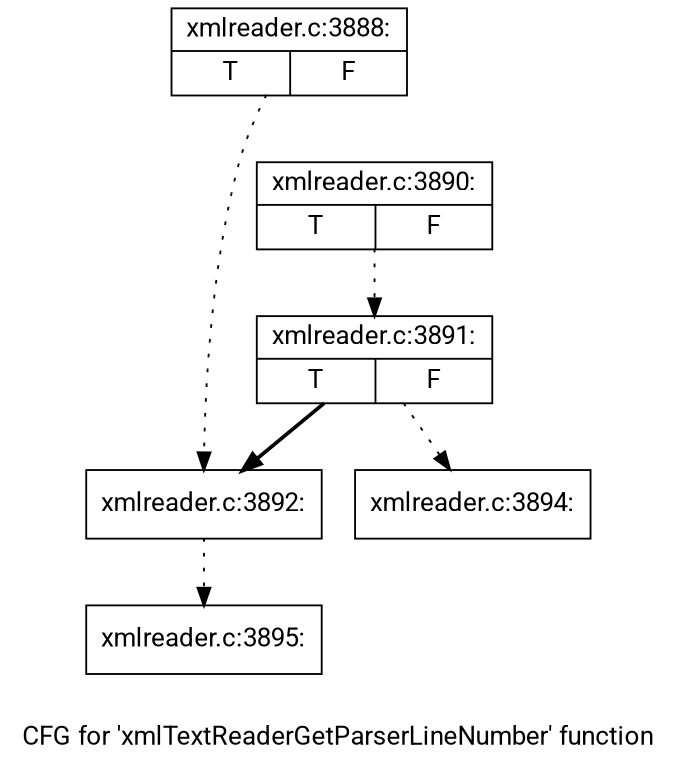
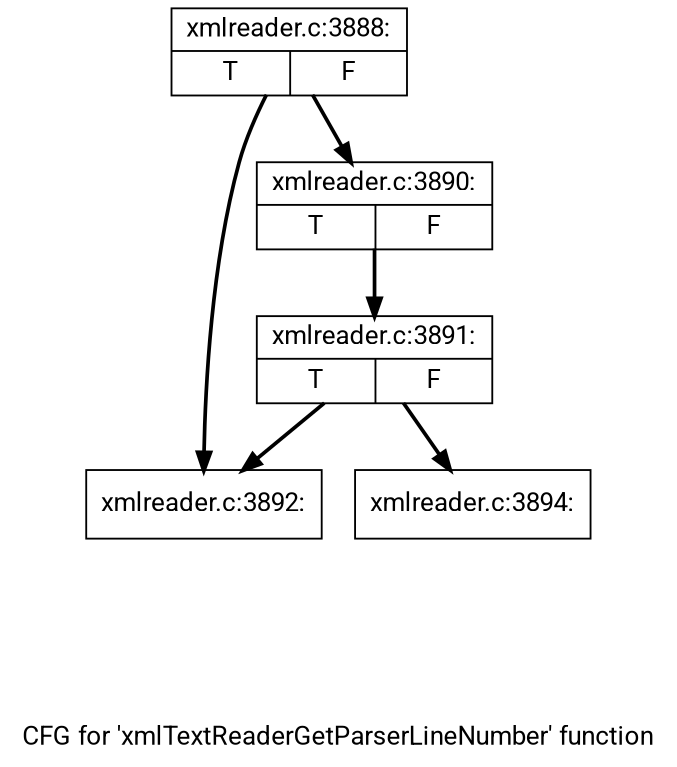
none -> (327, 121)
(218, 270) -> (218, 270)
(375, 273) -> (375, 273)
(422, 429) -> (422, 429)
(204, 640) -> none
